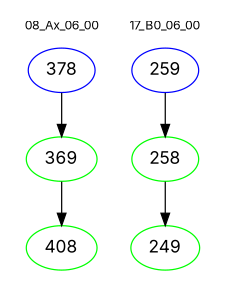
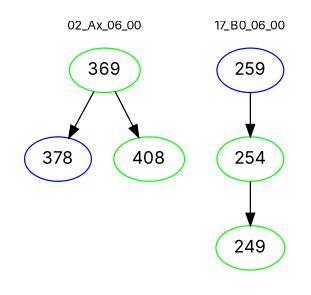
(62, 27) -> (105, 27)
(62, 109) -> (84, 109)
(165, 159) -> (250, 159)
